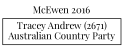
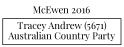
(62, 32) -> (62, 32)
